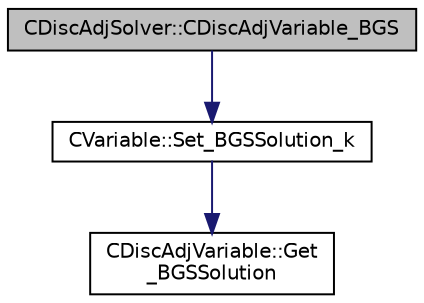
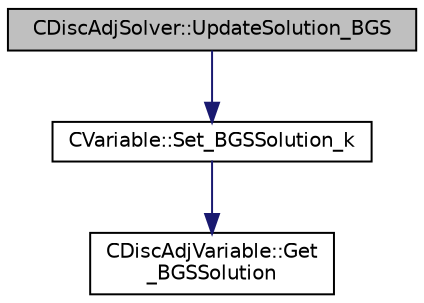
(212, 30) -> (212, 30)
